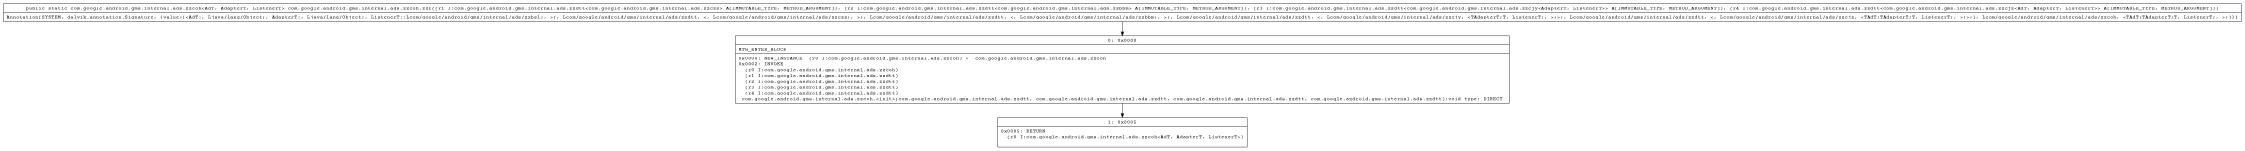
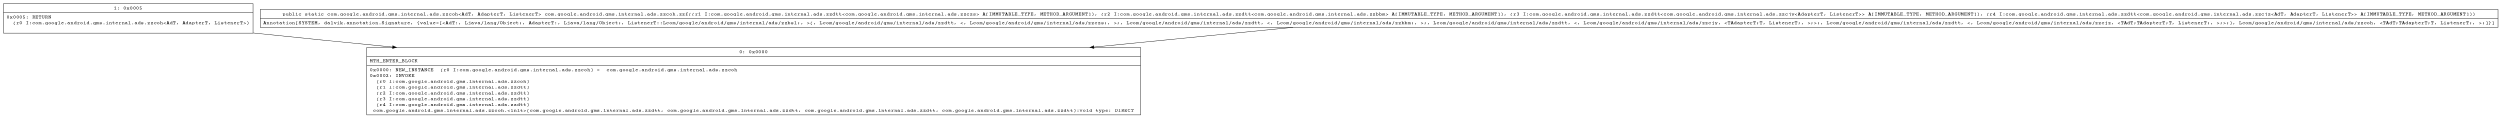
(1122, 108) -> (323, 40)
